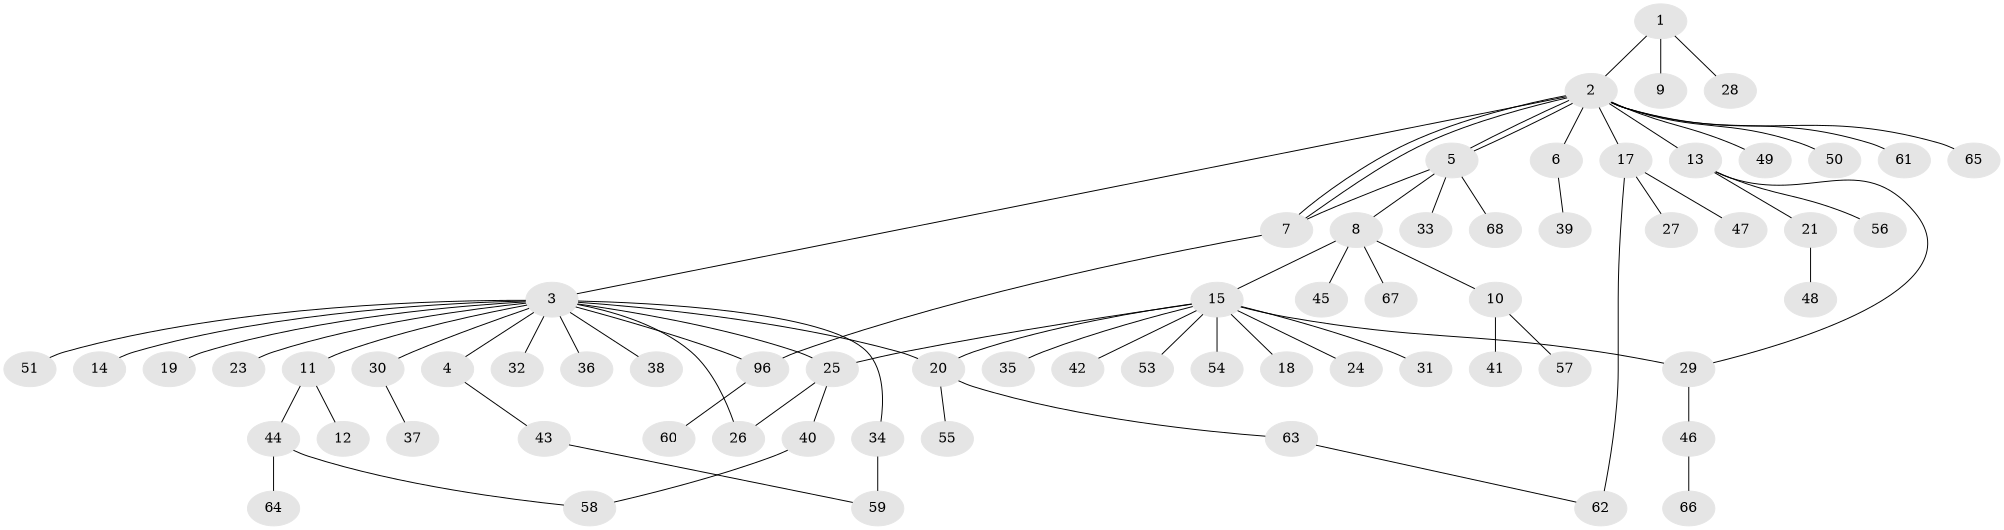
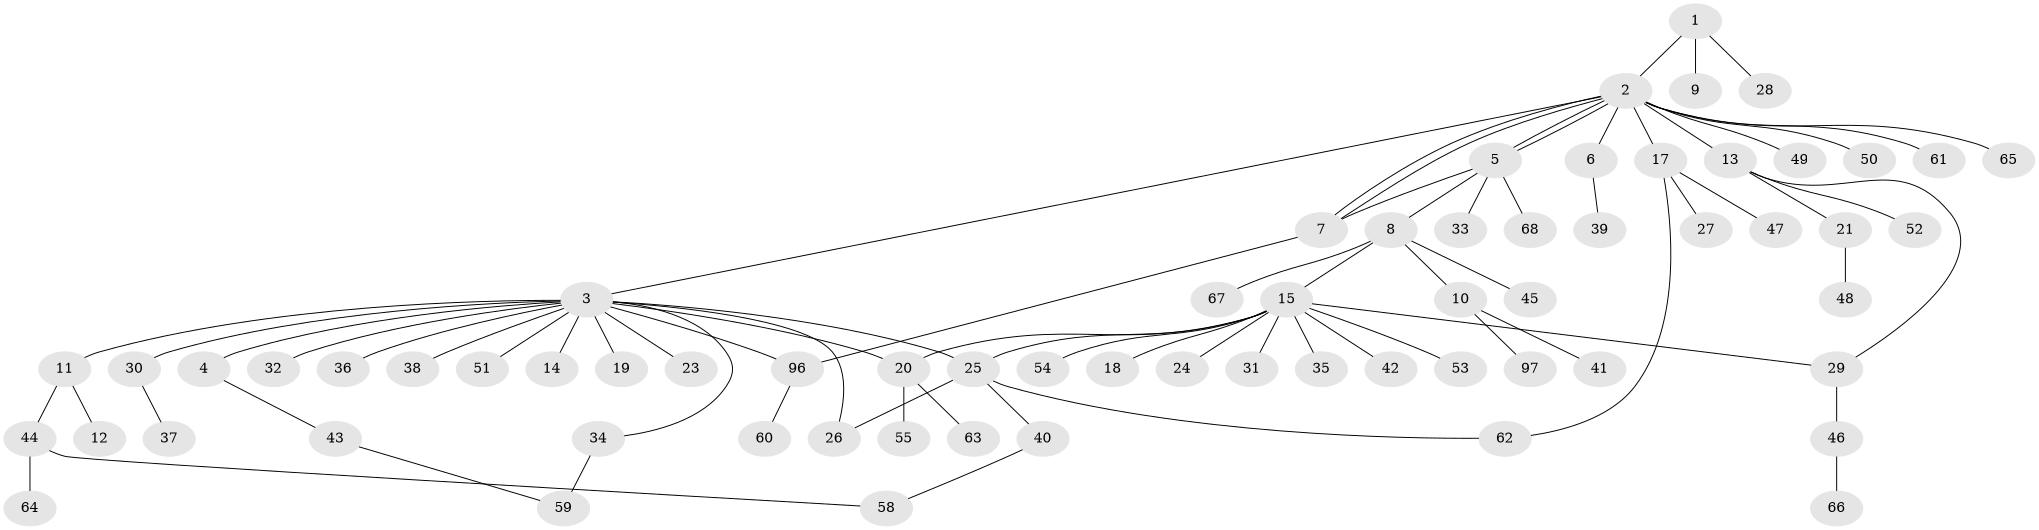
(1880, 230) -> (1915, 230)
(1565, 369) -> (1530, 369)
(1446, 474) -> (1234, 426)
